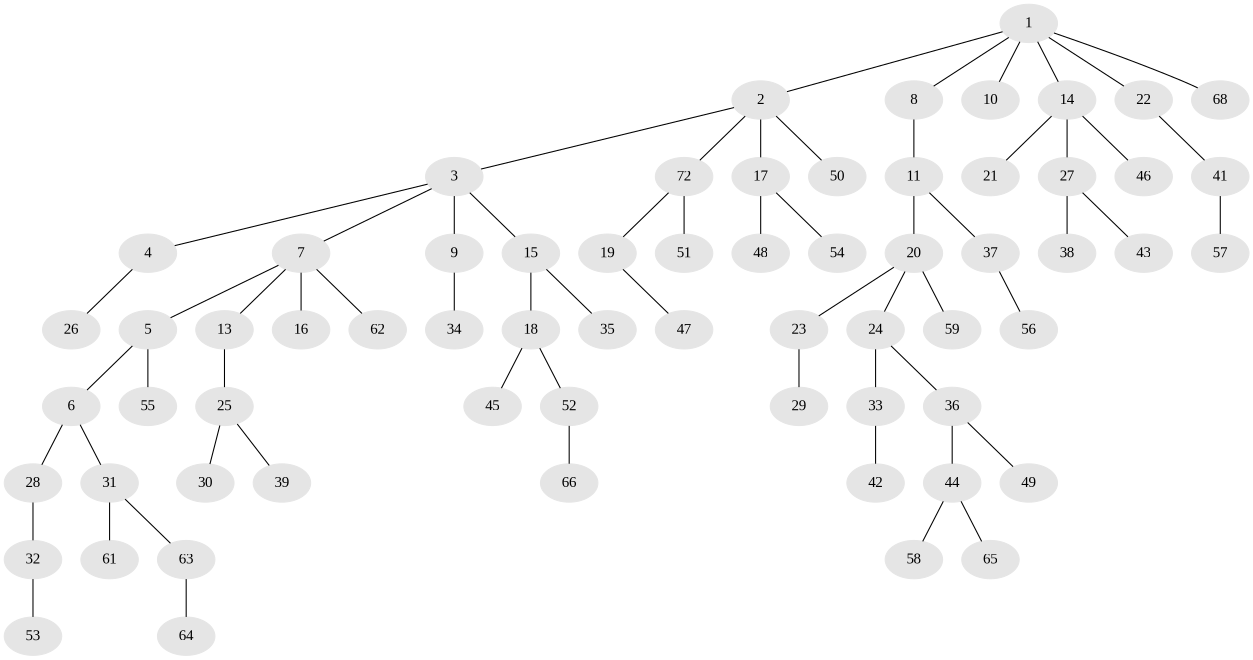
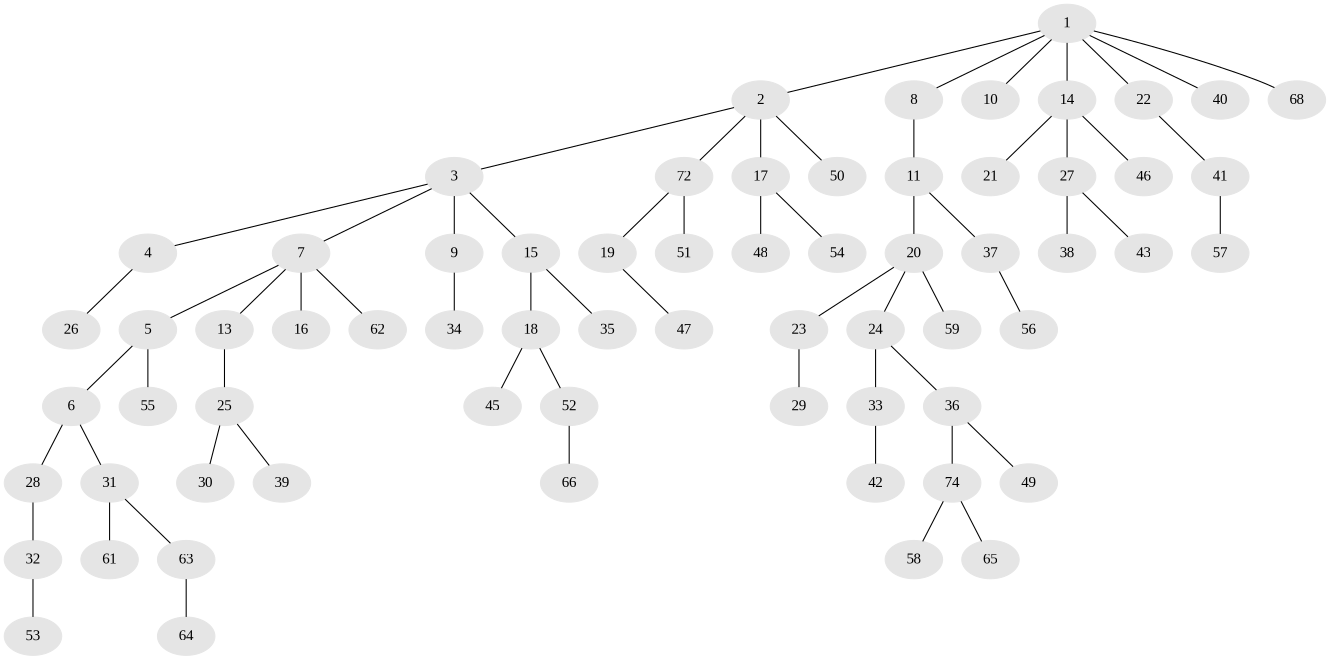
none -> (1220, 100)
(952, 483) -> (952, 483)
